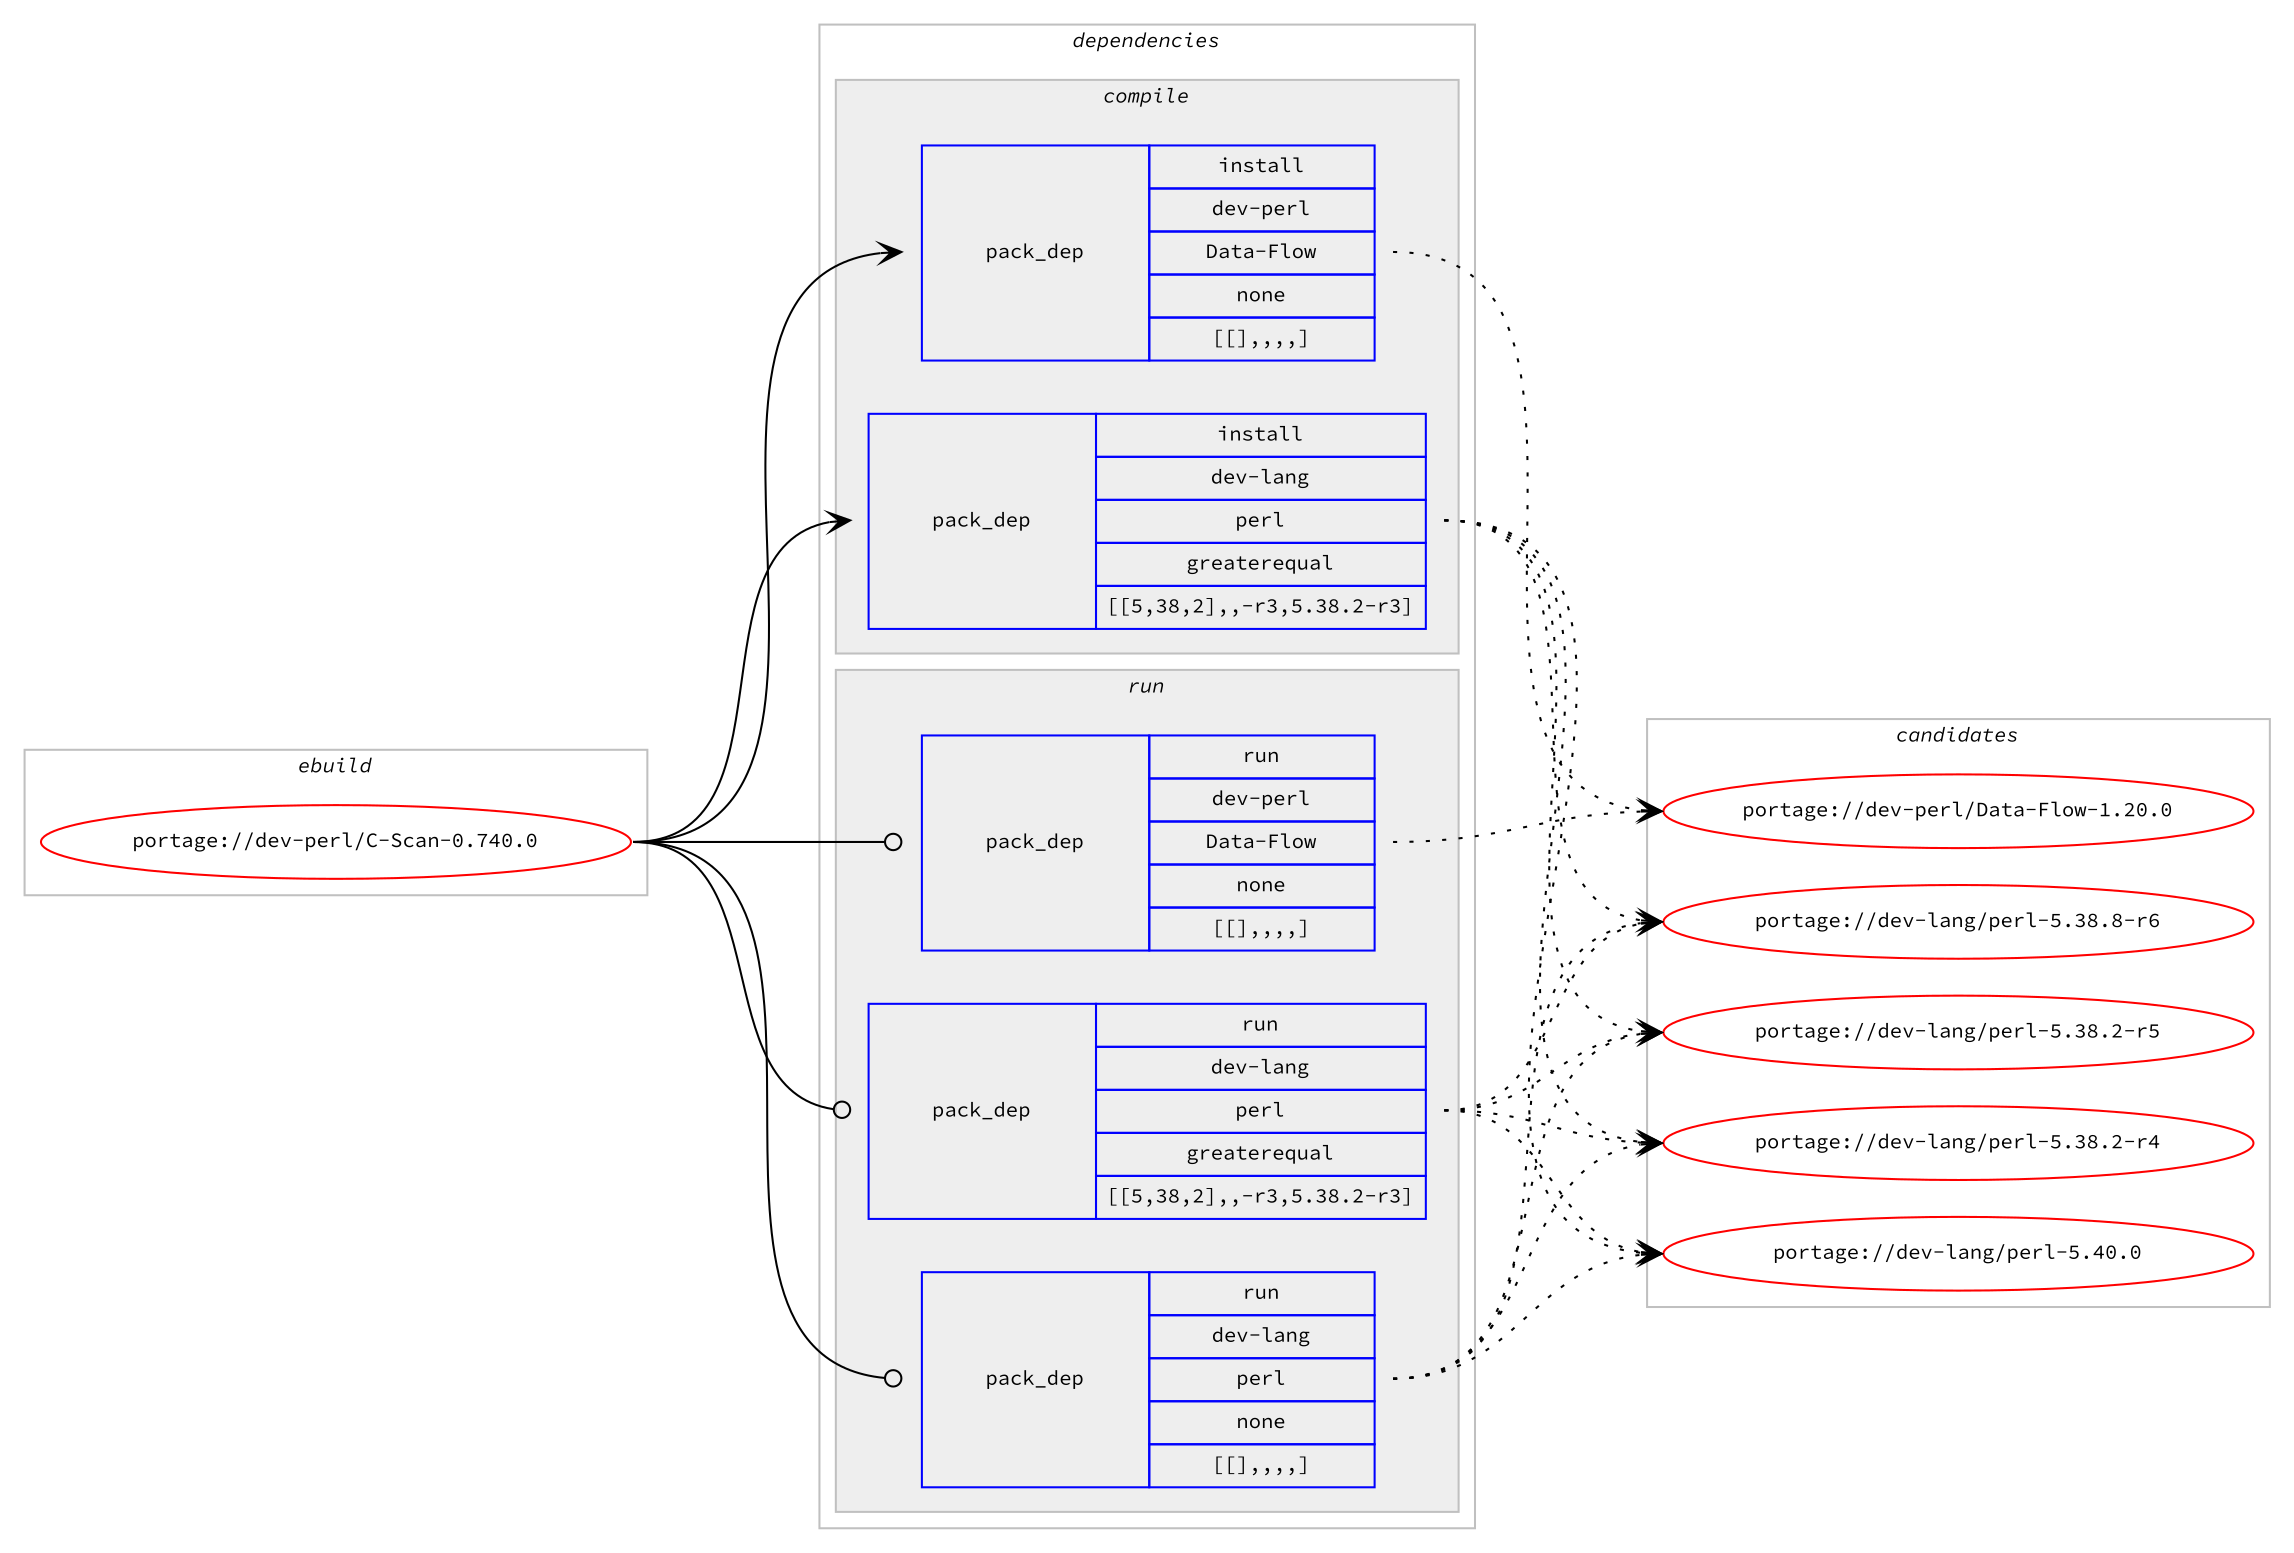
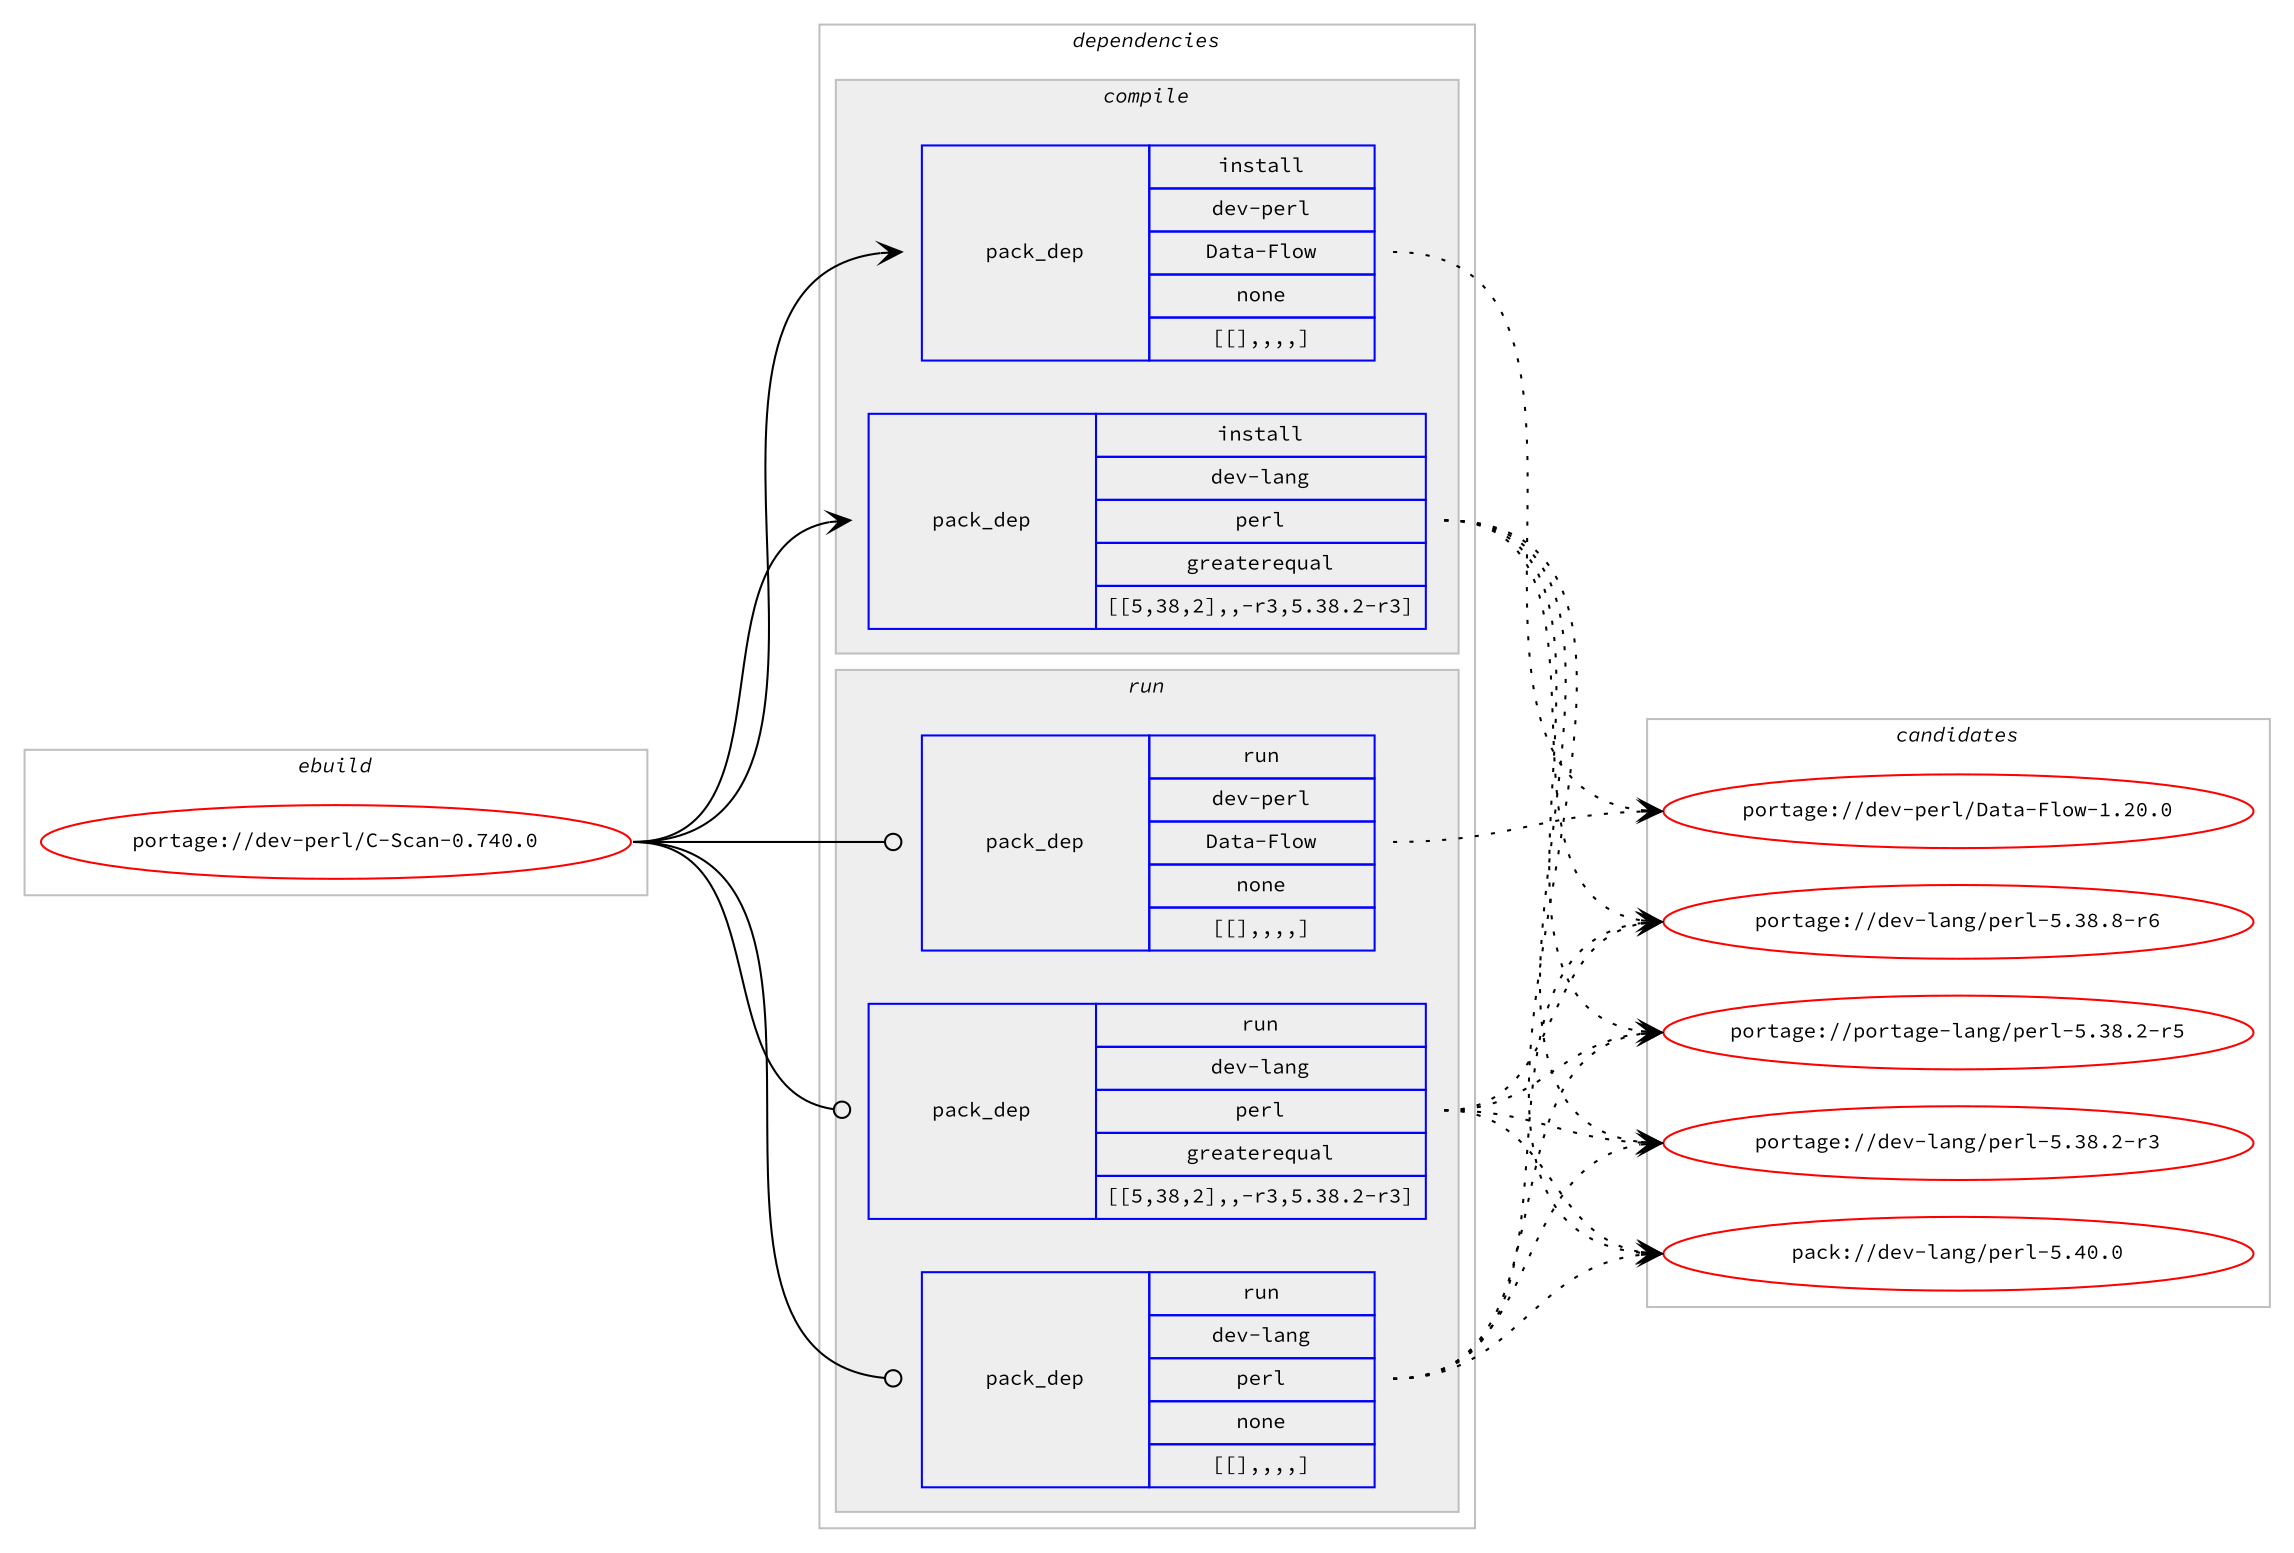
(1958, 1032) -> (1958, 1032)
(1958, 1143) -> (1958, 1143)
(1958, 1254) -> (1958, 1254)
